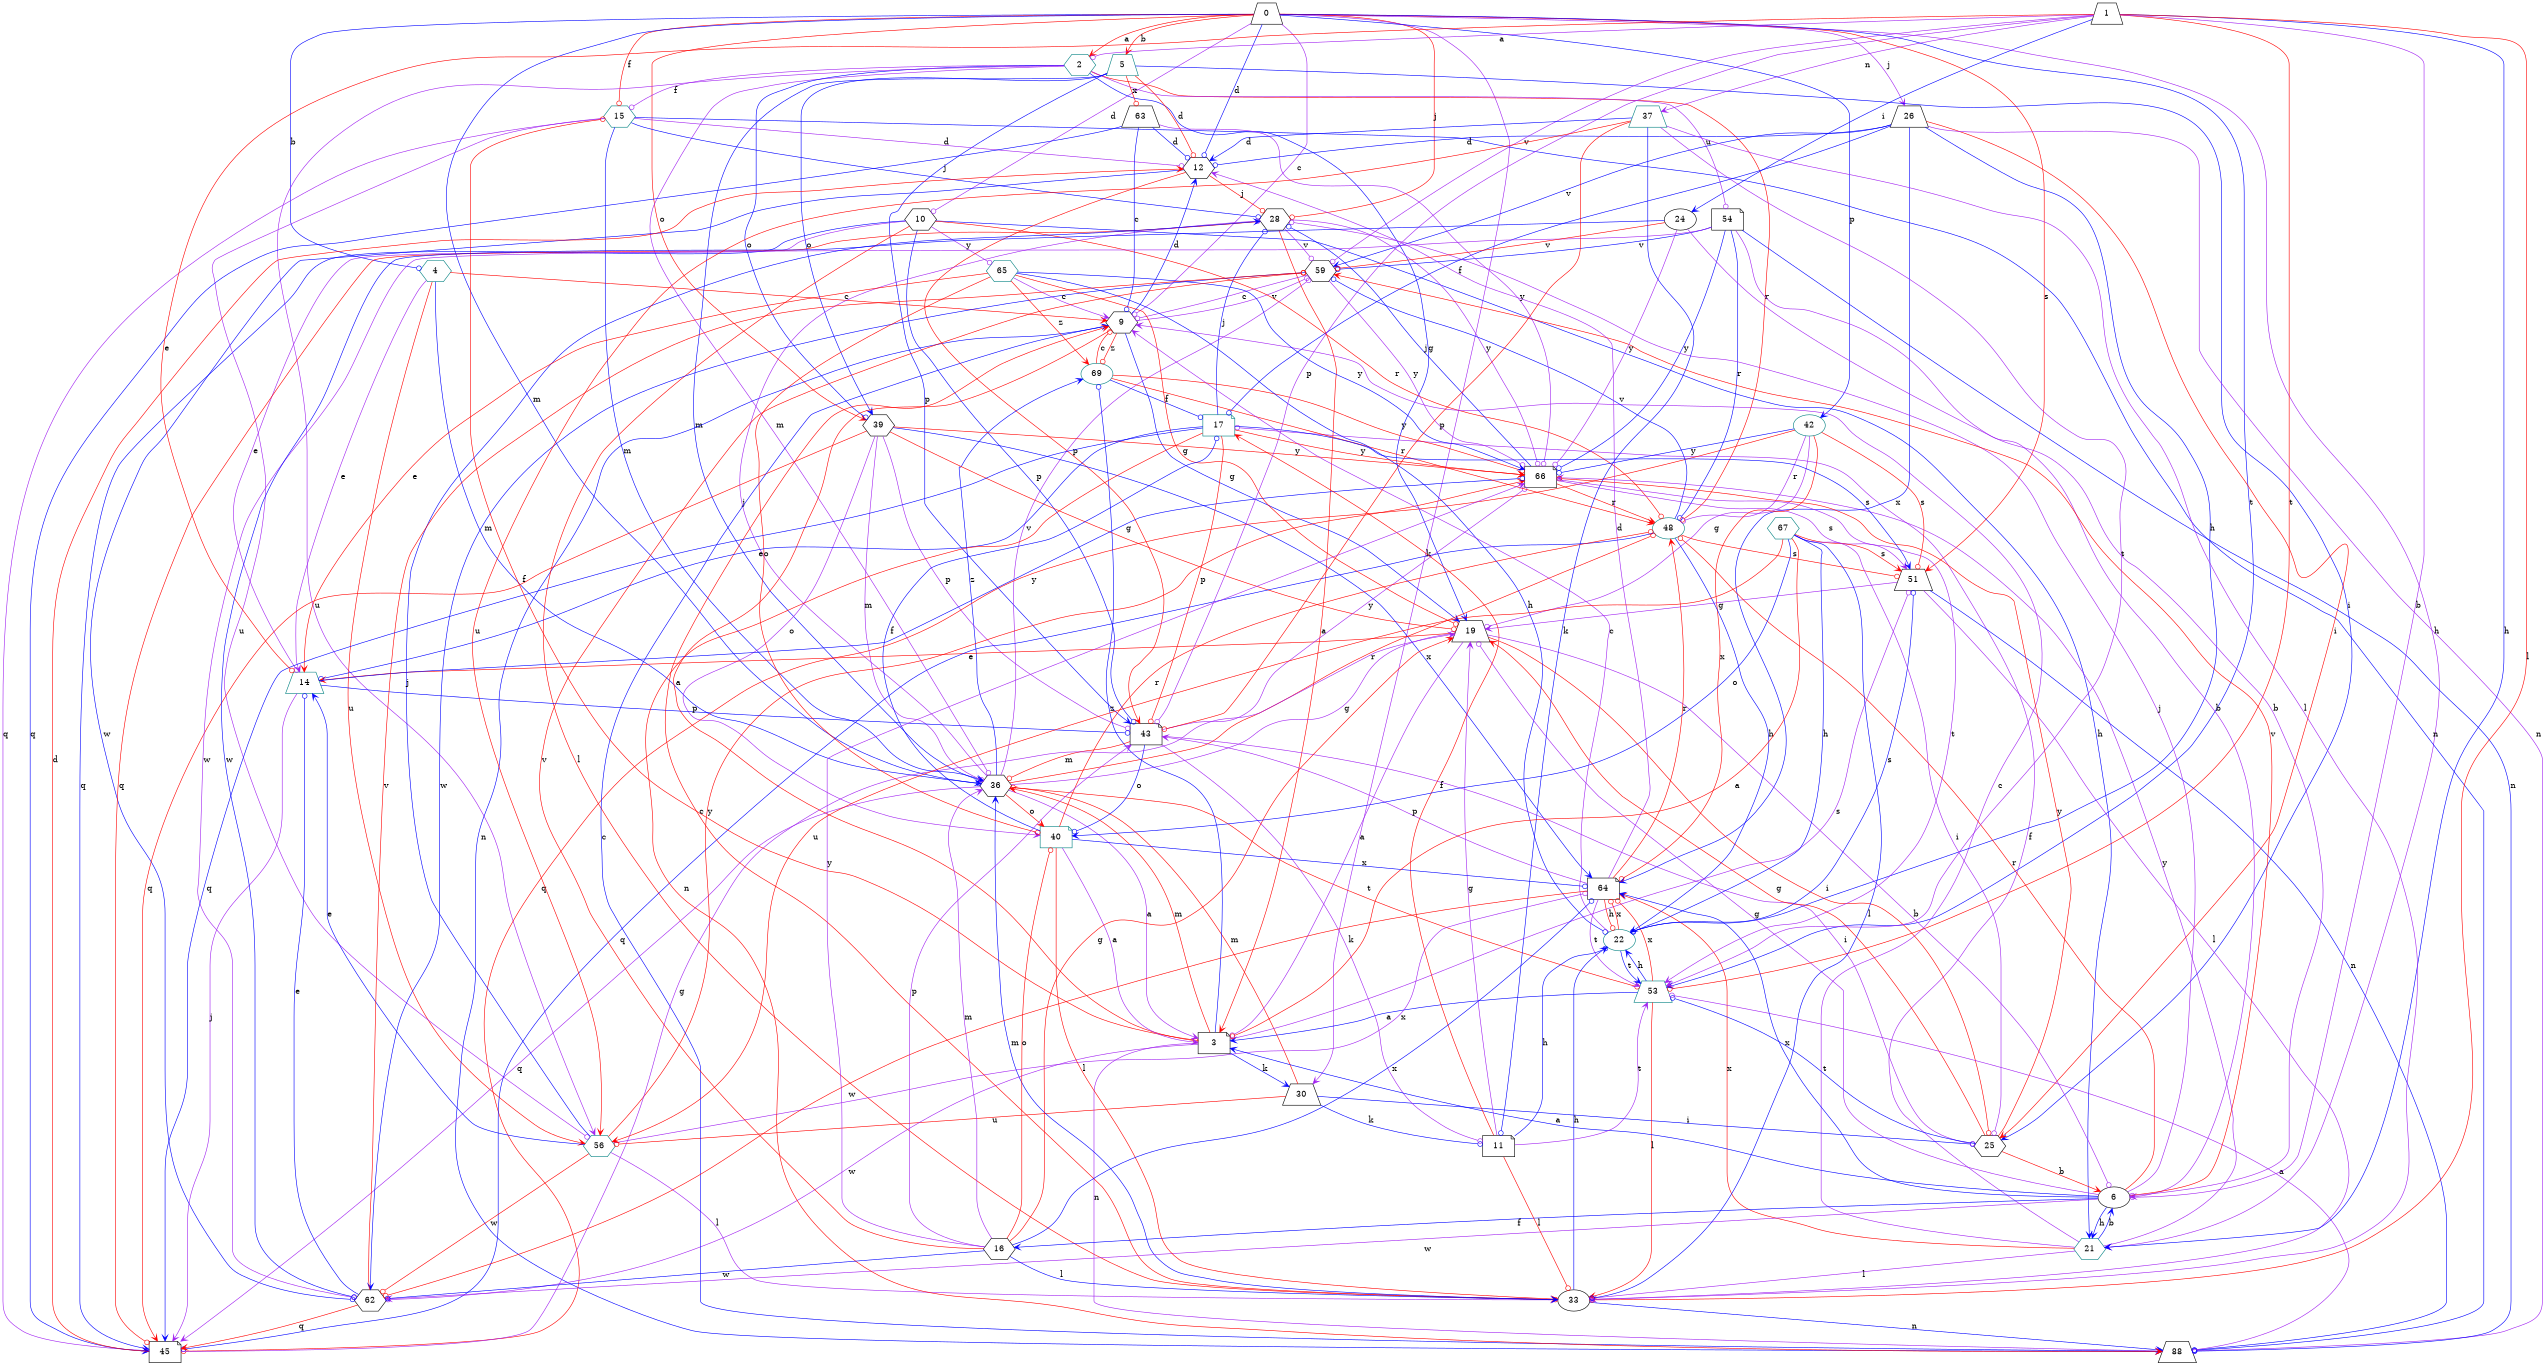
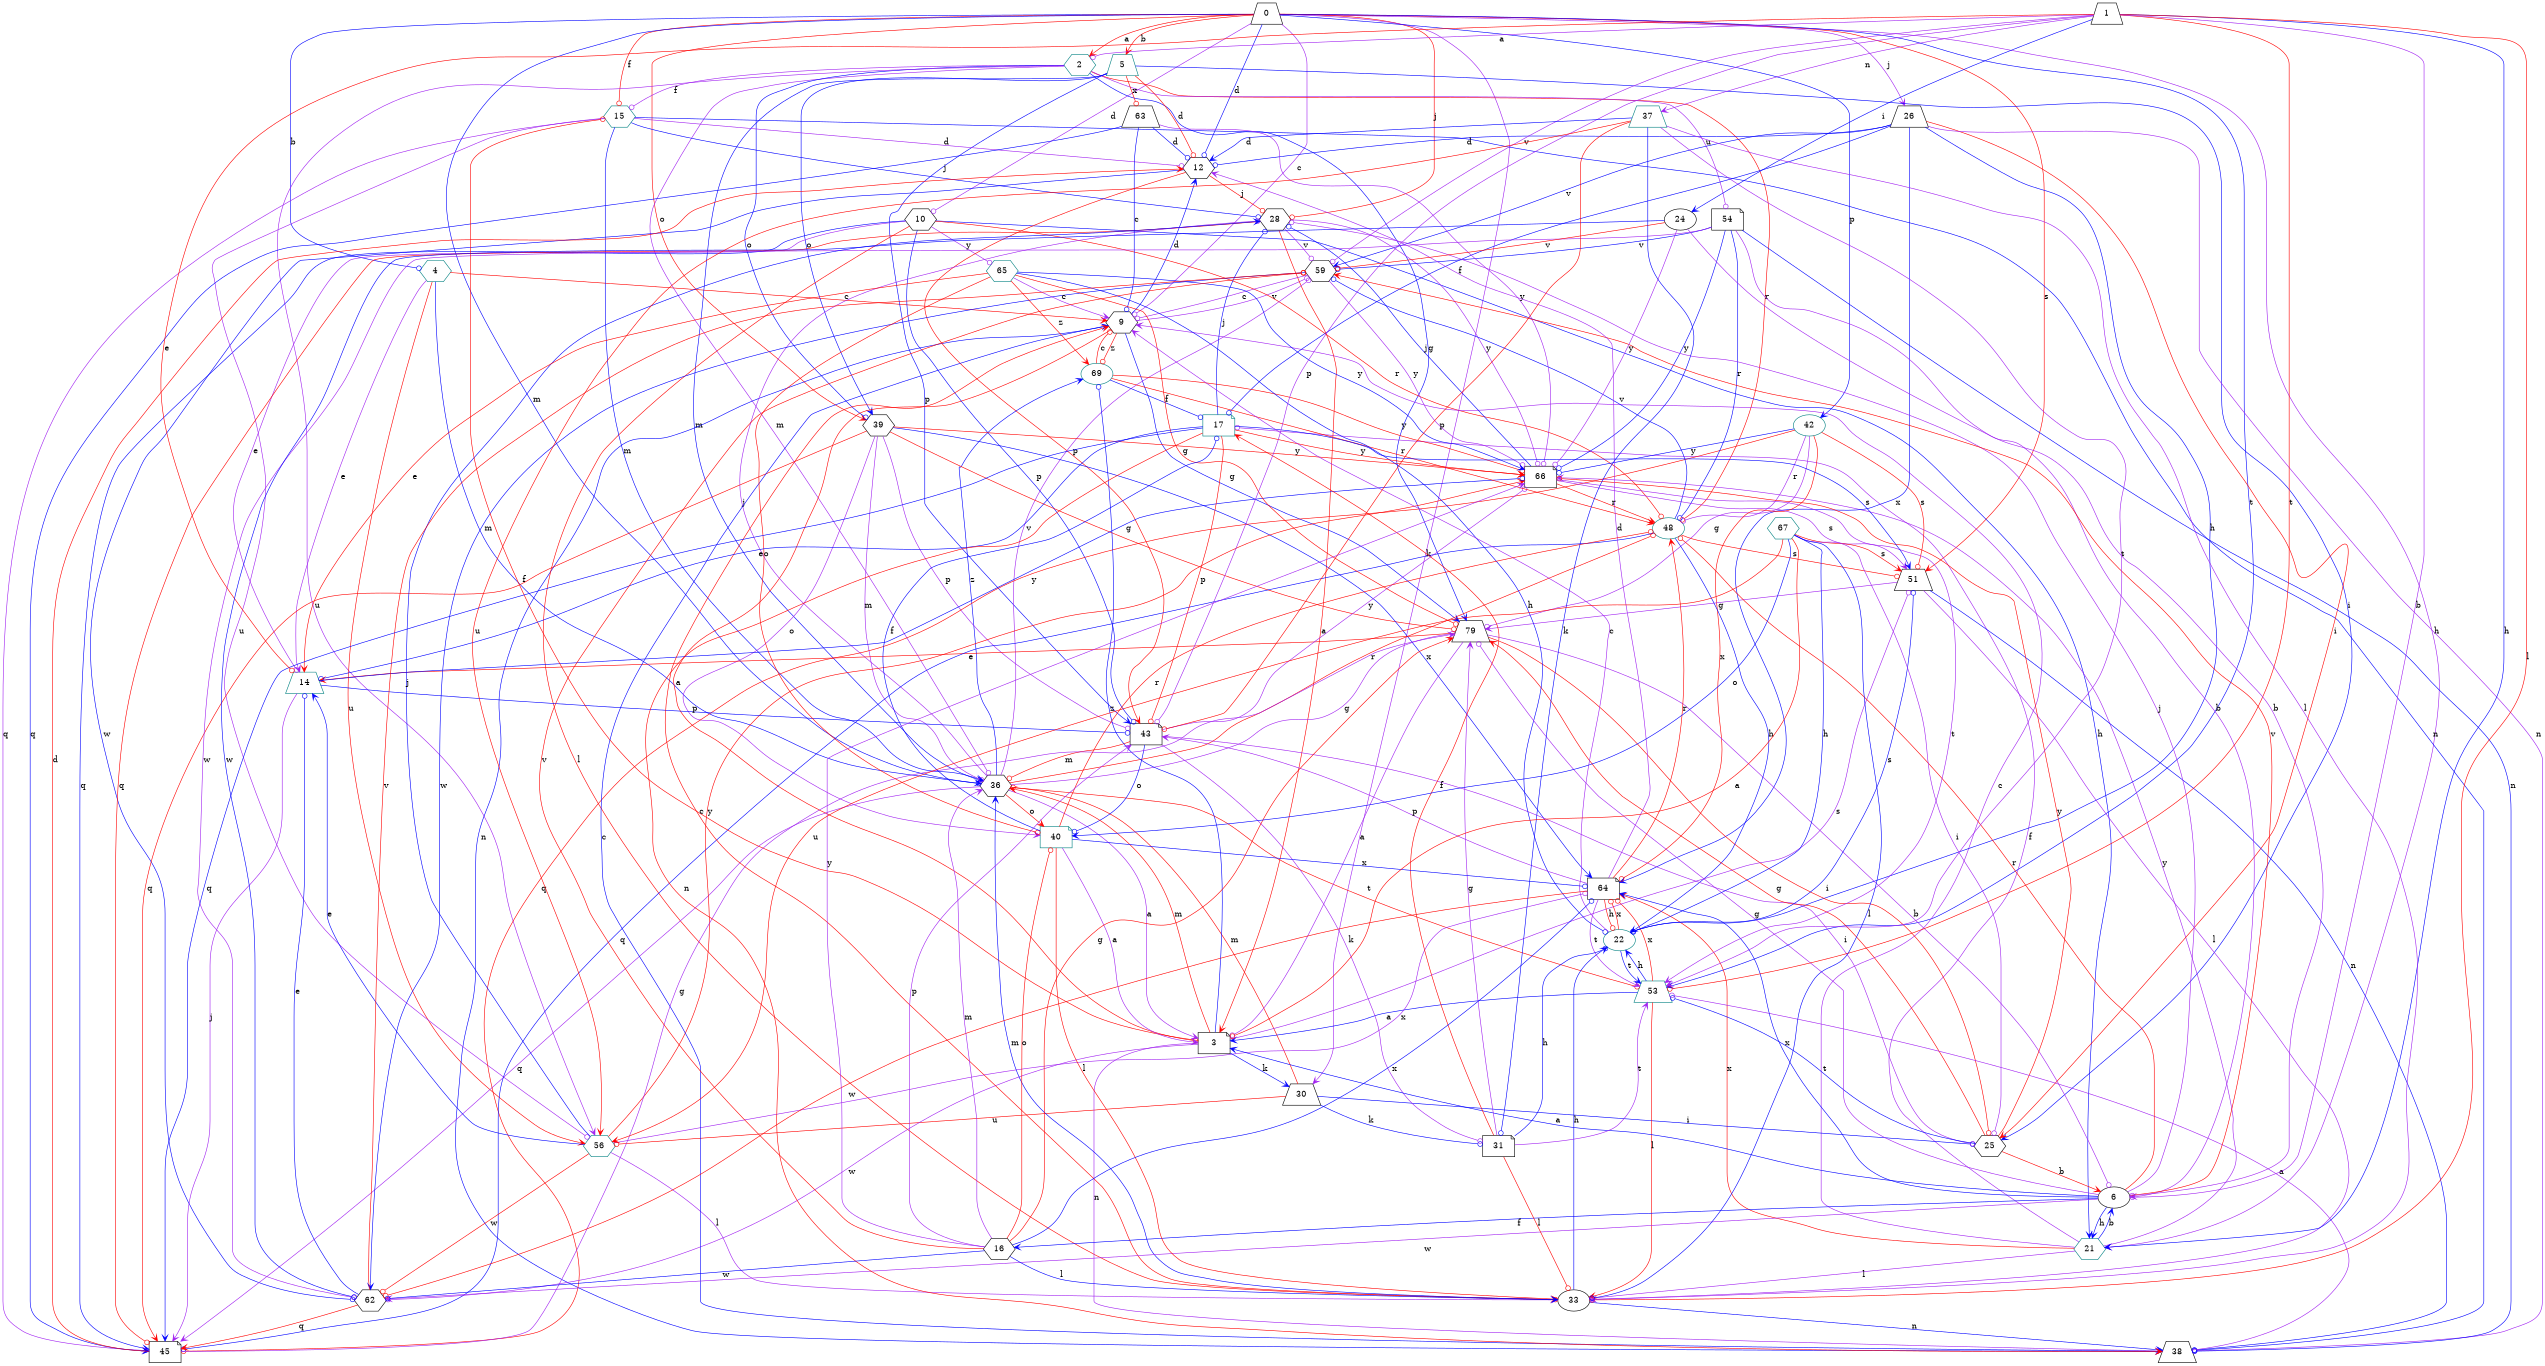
(1471, 631) -> (1471, 631)
(1499, 1146) -> (1499, 1146)
(2177, 1352) -> (2177, 1352)
